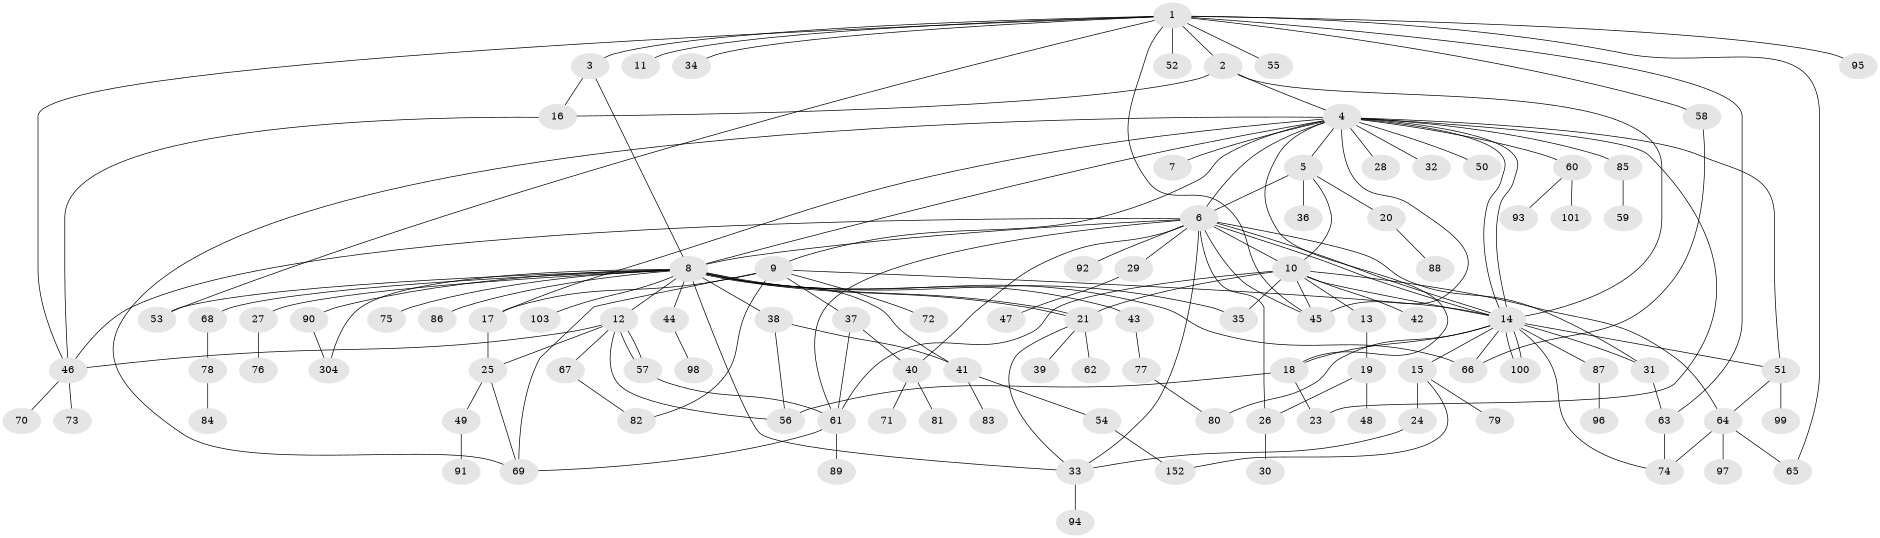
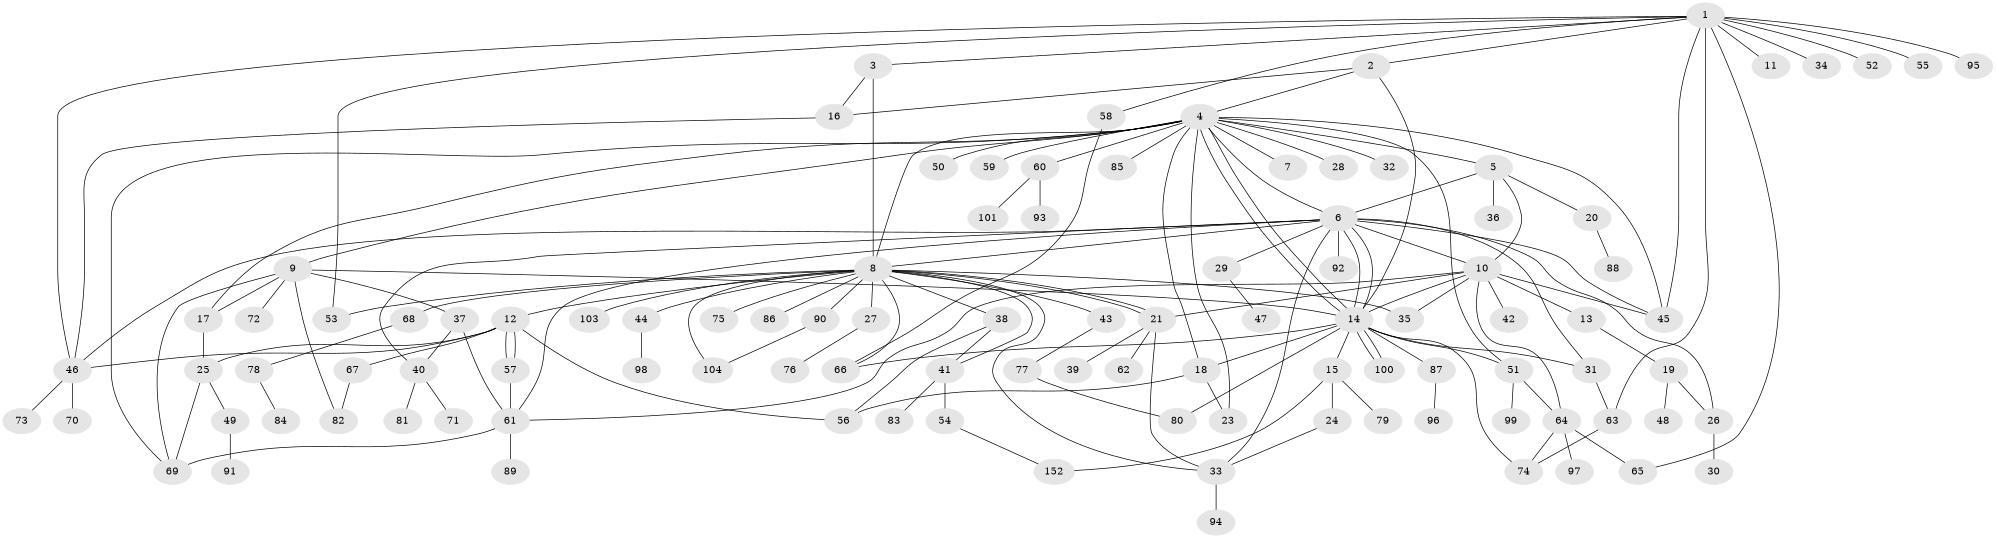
(1623, 193) -> (1070, 142)
(329, 370) -> (713, 370)
